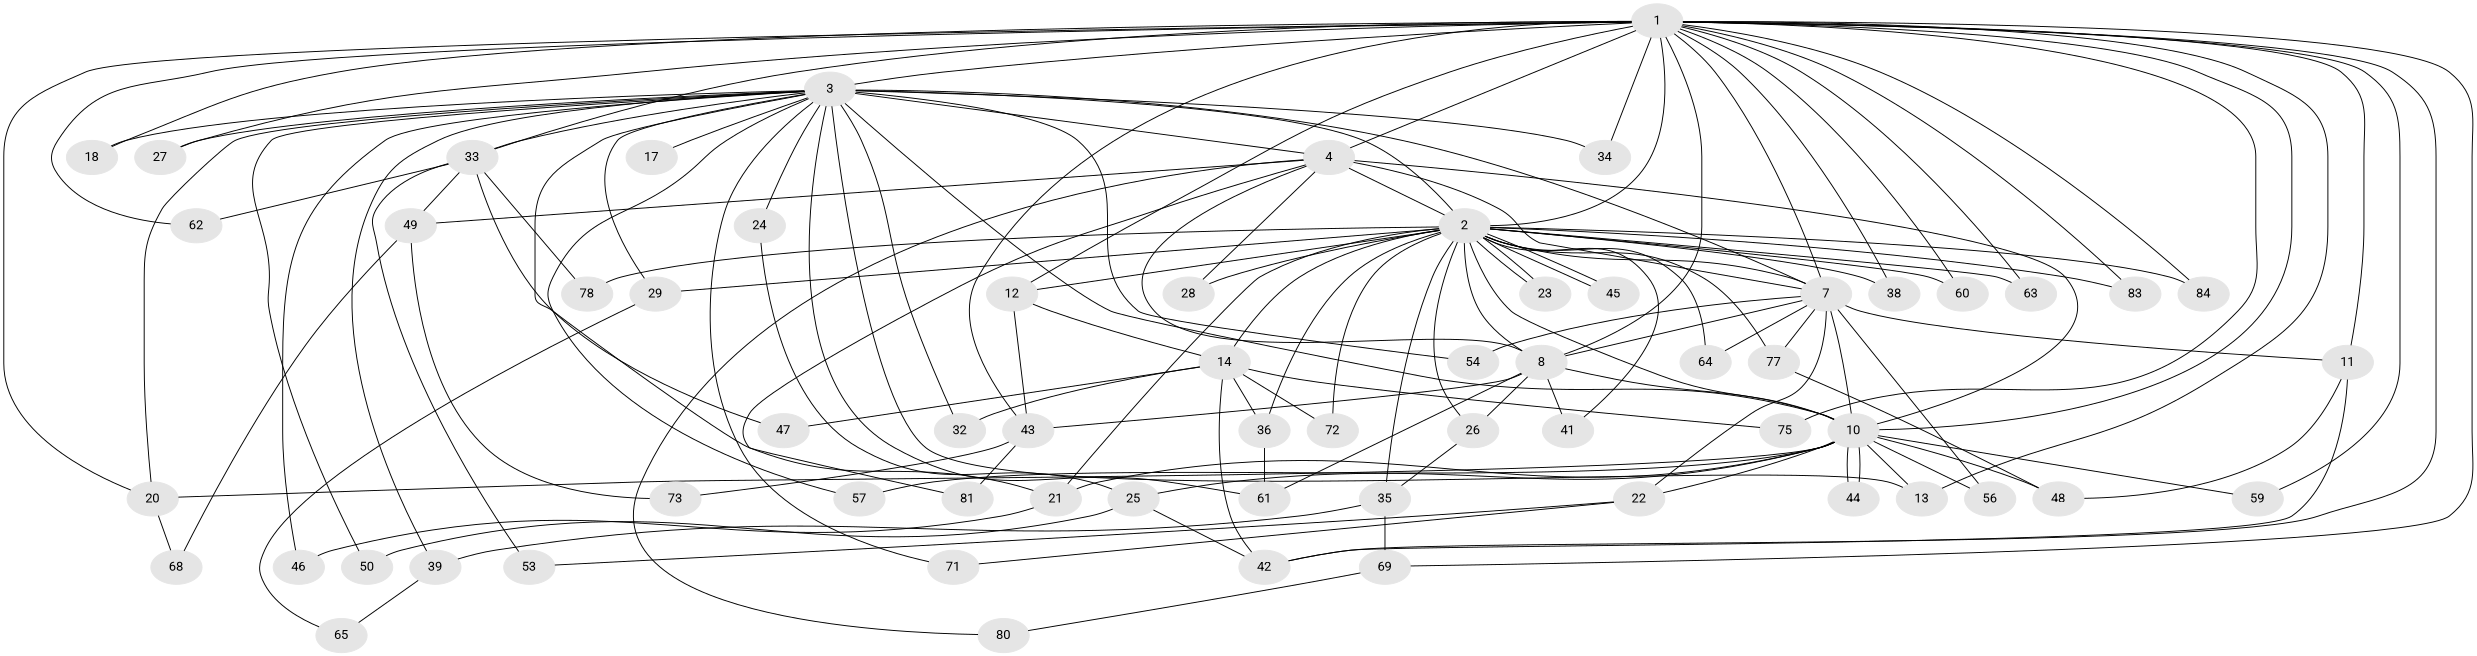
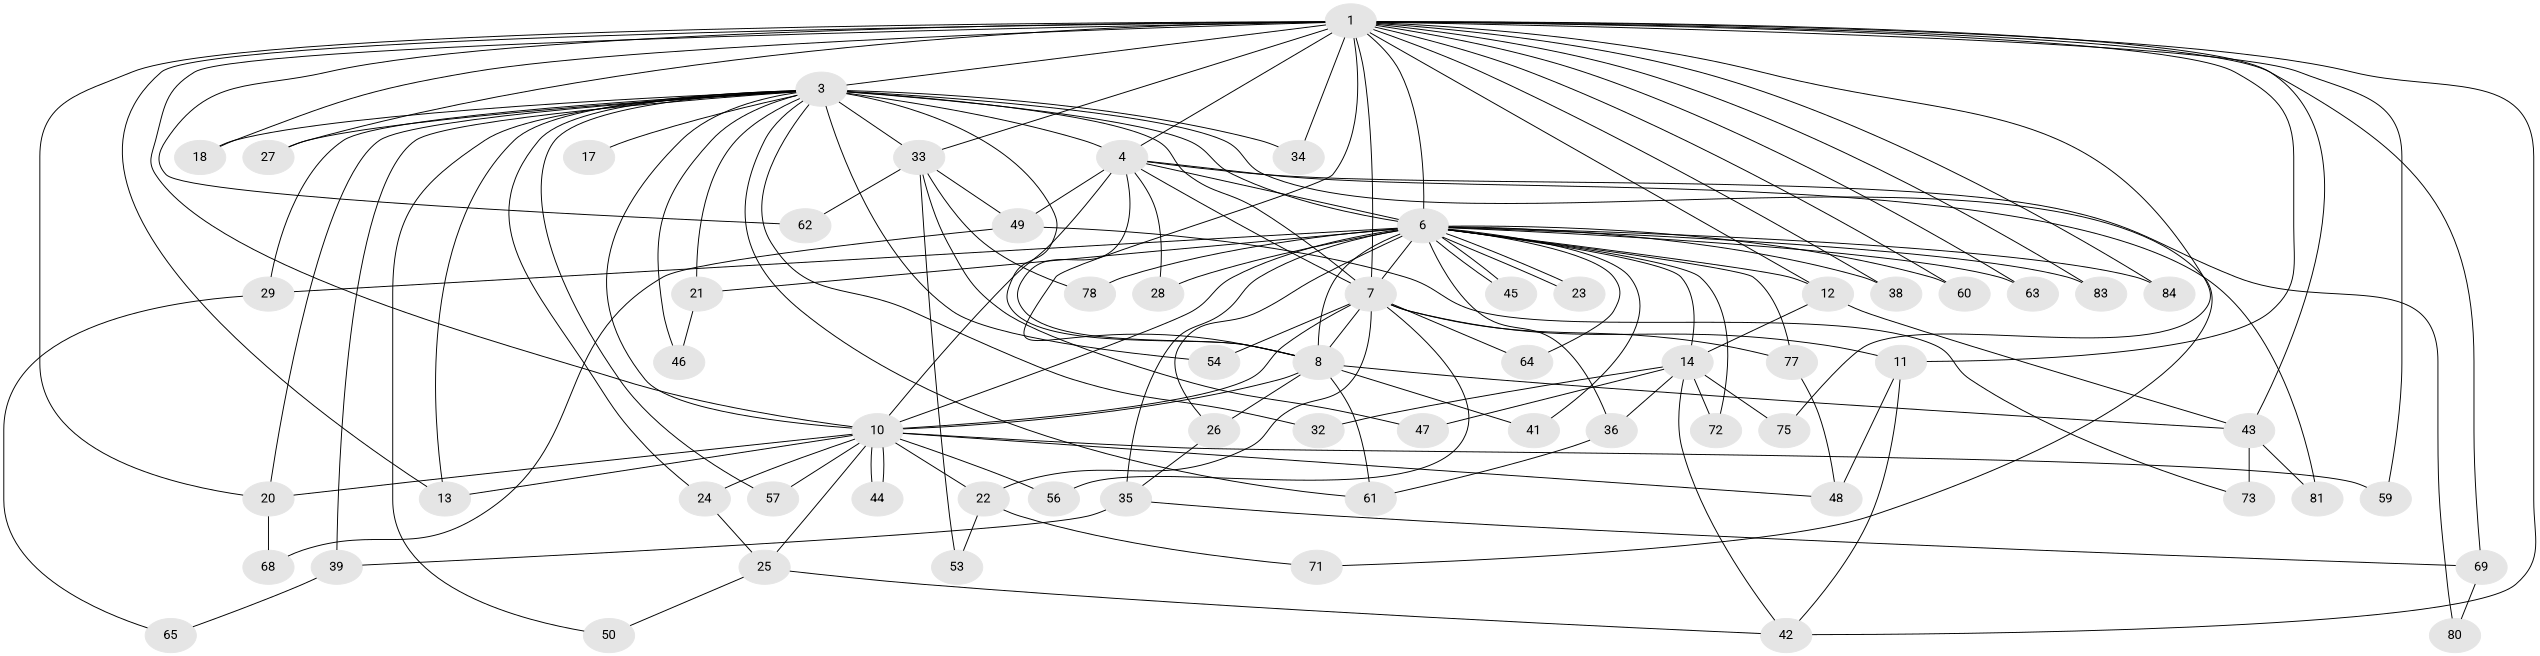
(1465, 226) -> (1423, 226)
none -> (1009, 305)
(1399, 465) -> (789, 462)
